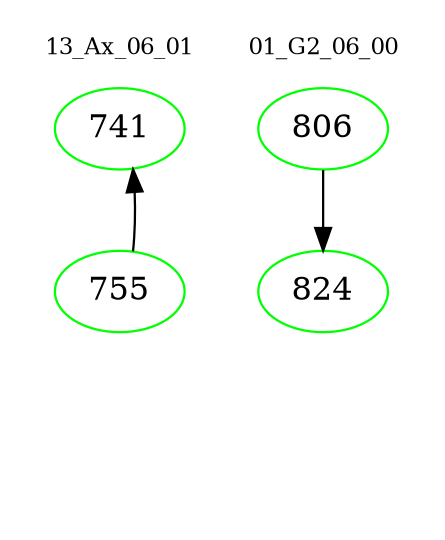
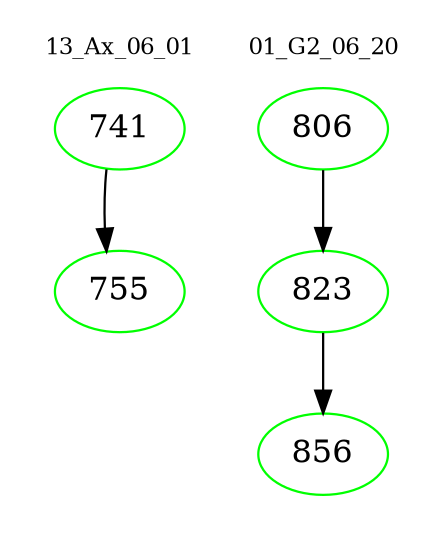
(324, 49) -> (324, 49)
(135, 222) -> (105, 199)
(323, 292) -> (323, 292)
none -> (323, 454)
